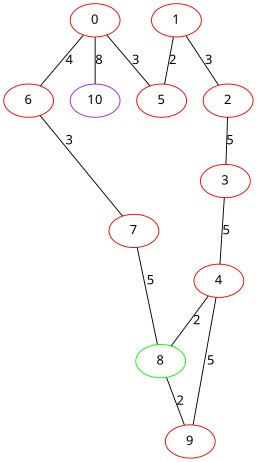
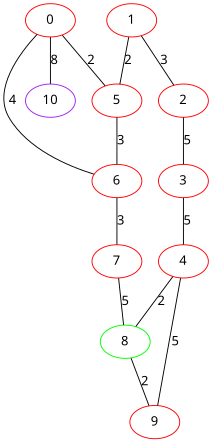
(136, 60) -> (92, 60)
none -> (117, 141)
